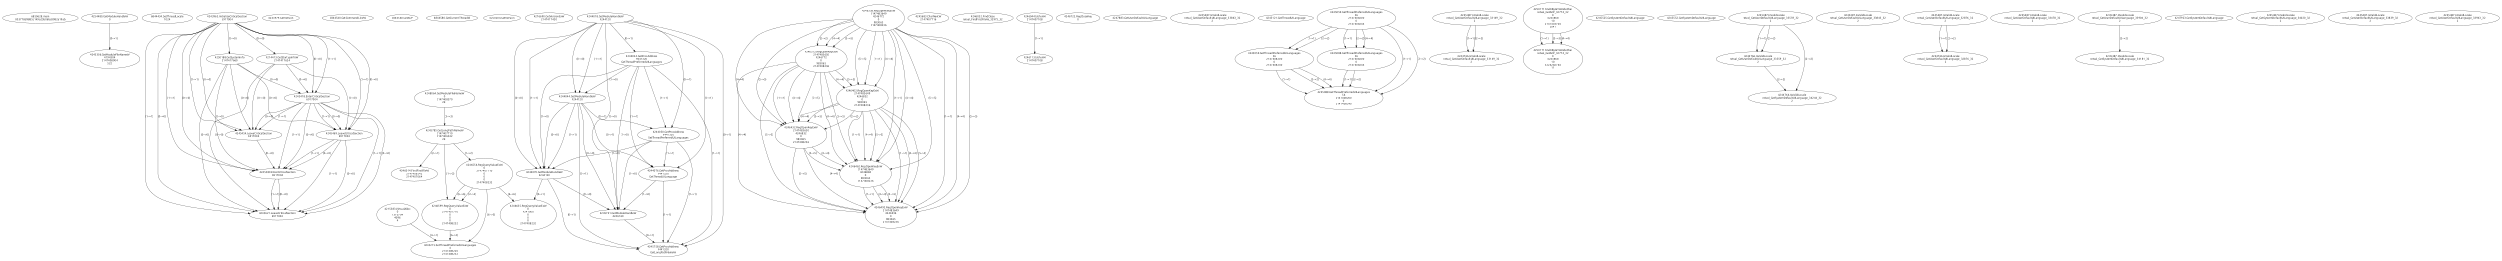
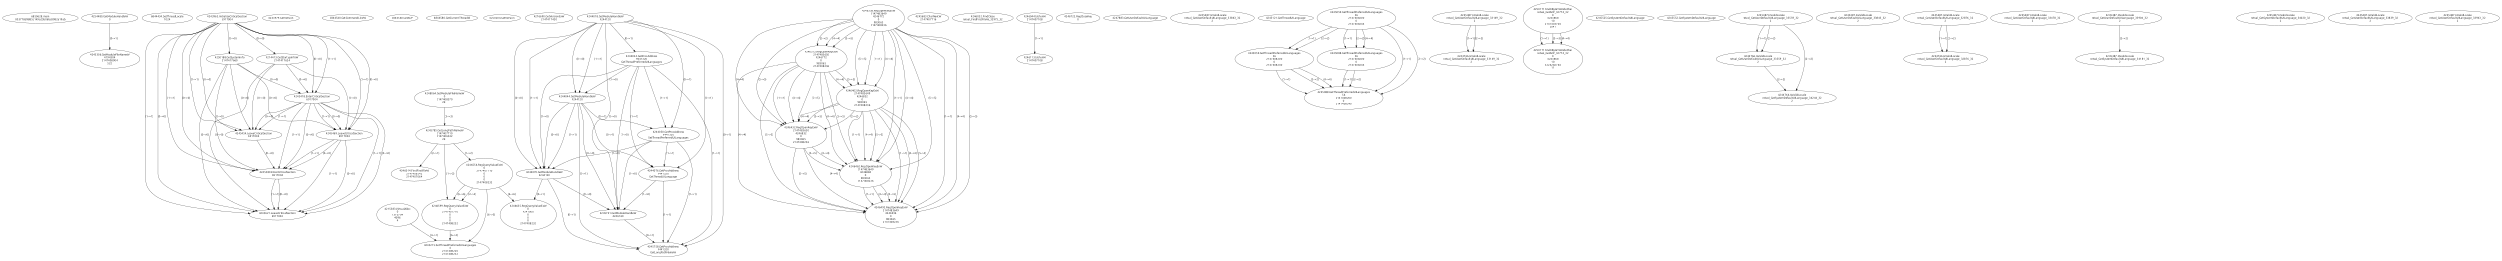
(2199, 18) -> none
